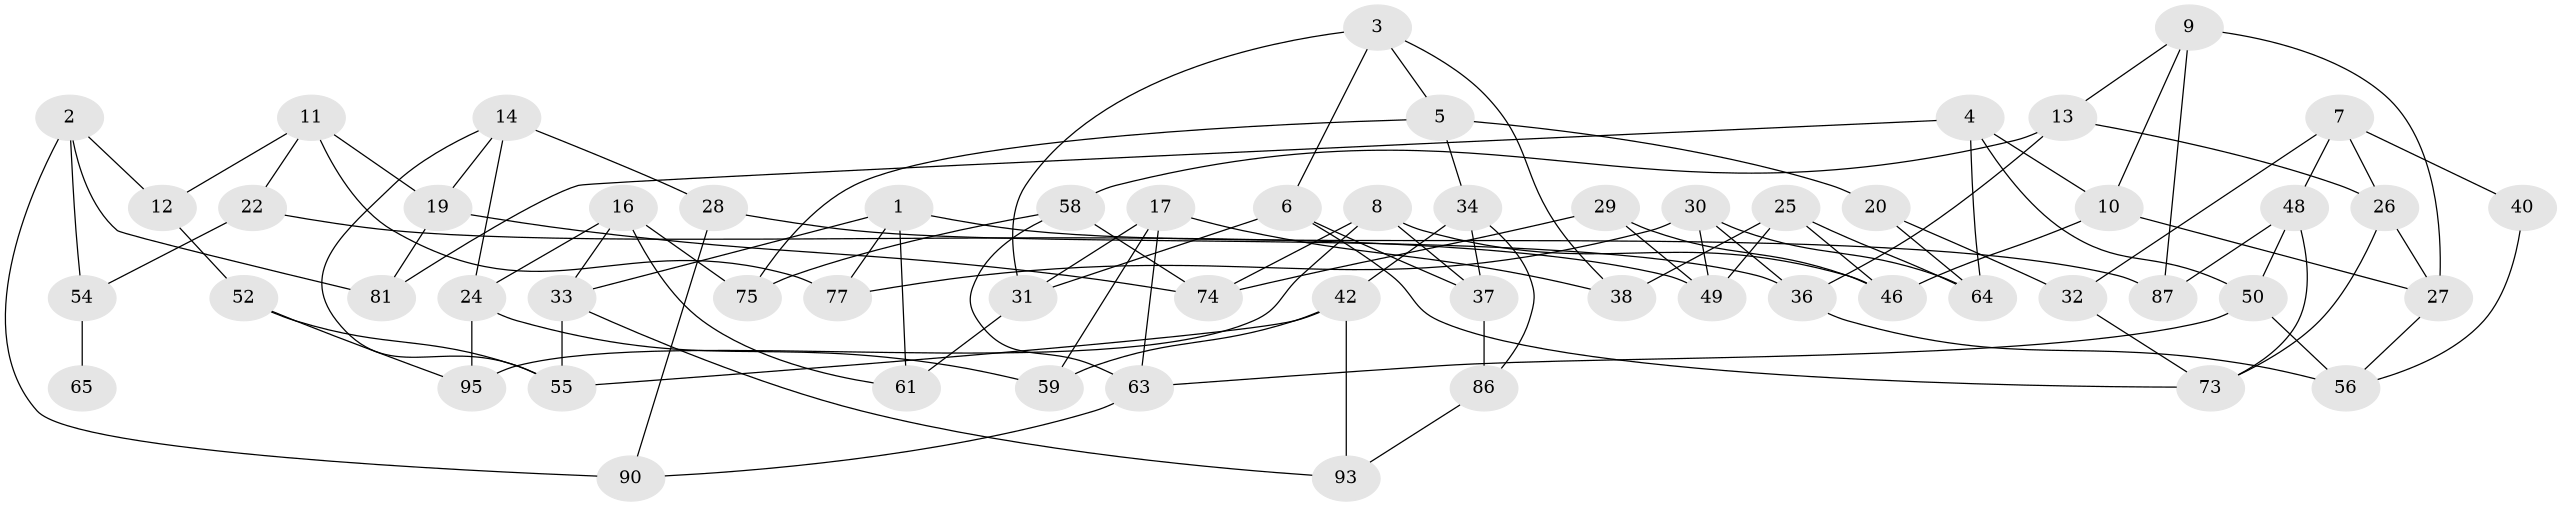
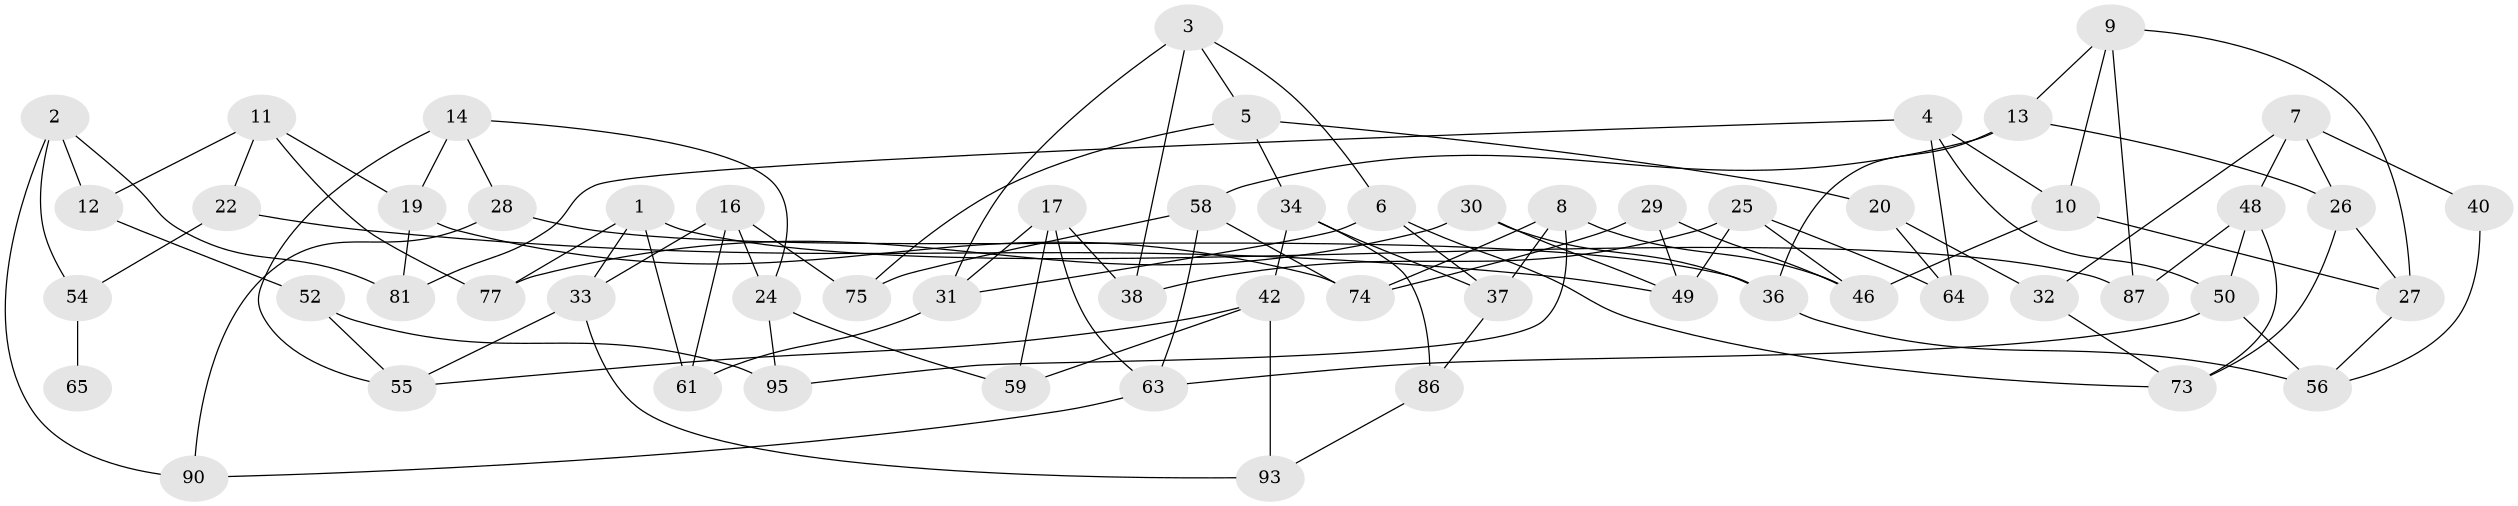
(1857, 256) -> none
